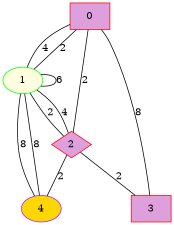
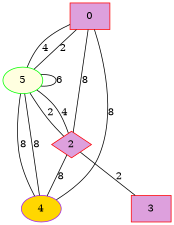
(23, 80) -> (23, 80)
(86, 80) -> (86, 80)
(134, 110) -> (107, 124)
(61, 177) -> (61, 177)
